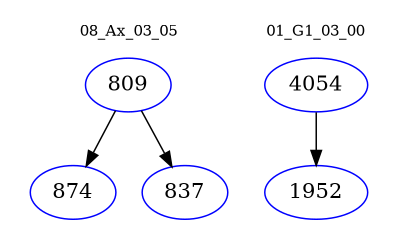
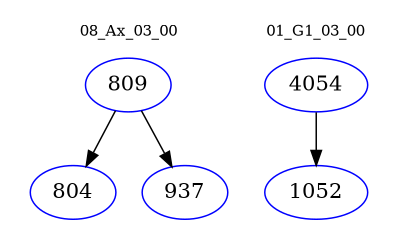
(129, 32) -> (129, 32)
(73, 192) -> (73, 192)
(185, 192) -> (185, 192)
(316, 192) -> (316, 192)
